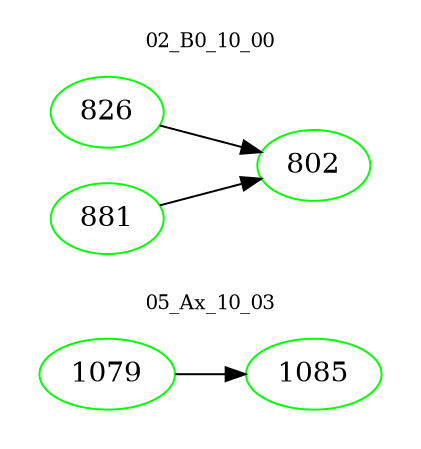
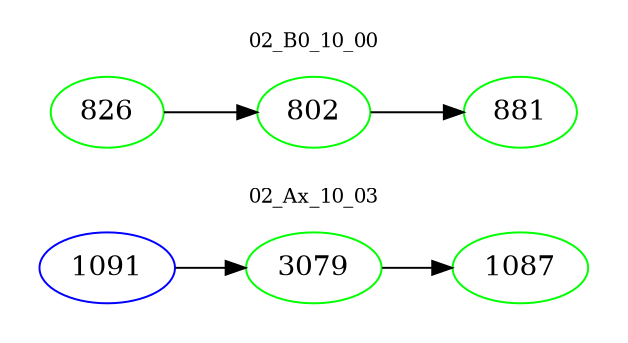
(201, 195) -> (407, 112)
none -> (107, 268)
(211, 304) -> (314, 198)
(107, 374) -> (314, 268)
(314, 374) -> (520, 268)
